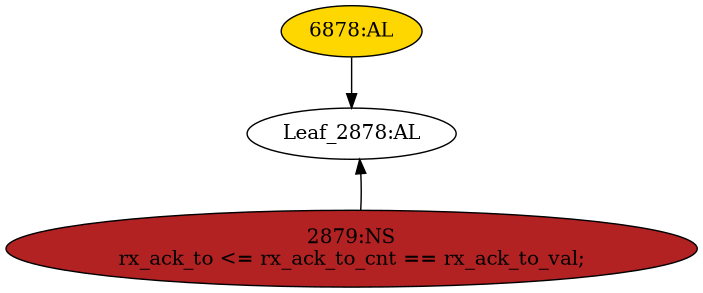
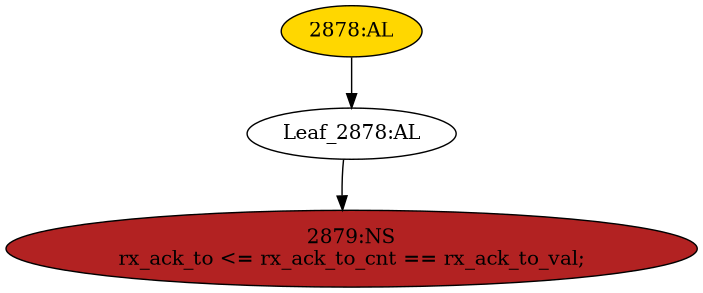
(352, 31) -> (352, 31)
(361, 192) -> (342, 178)
